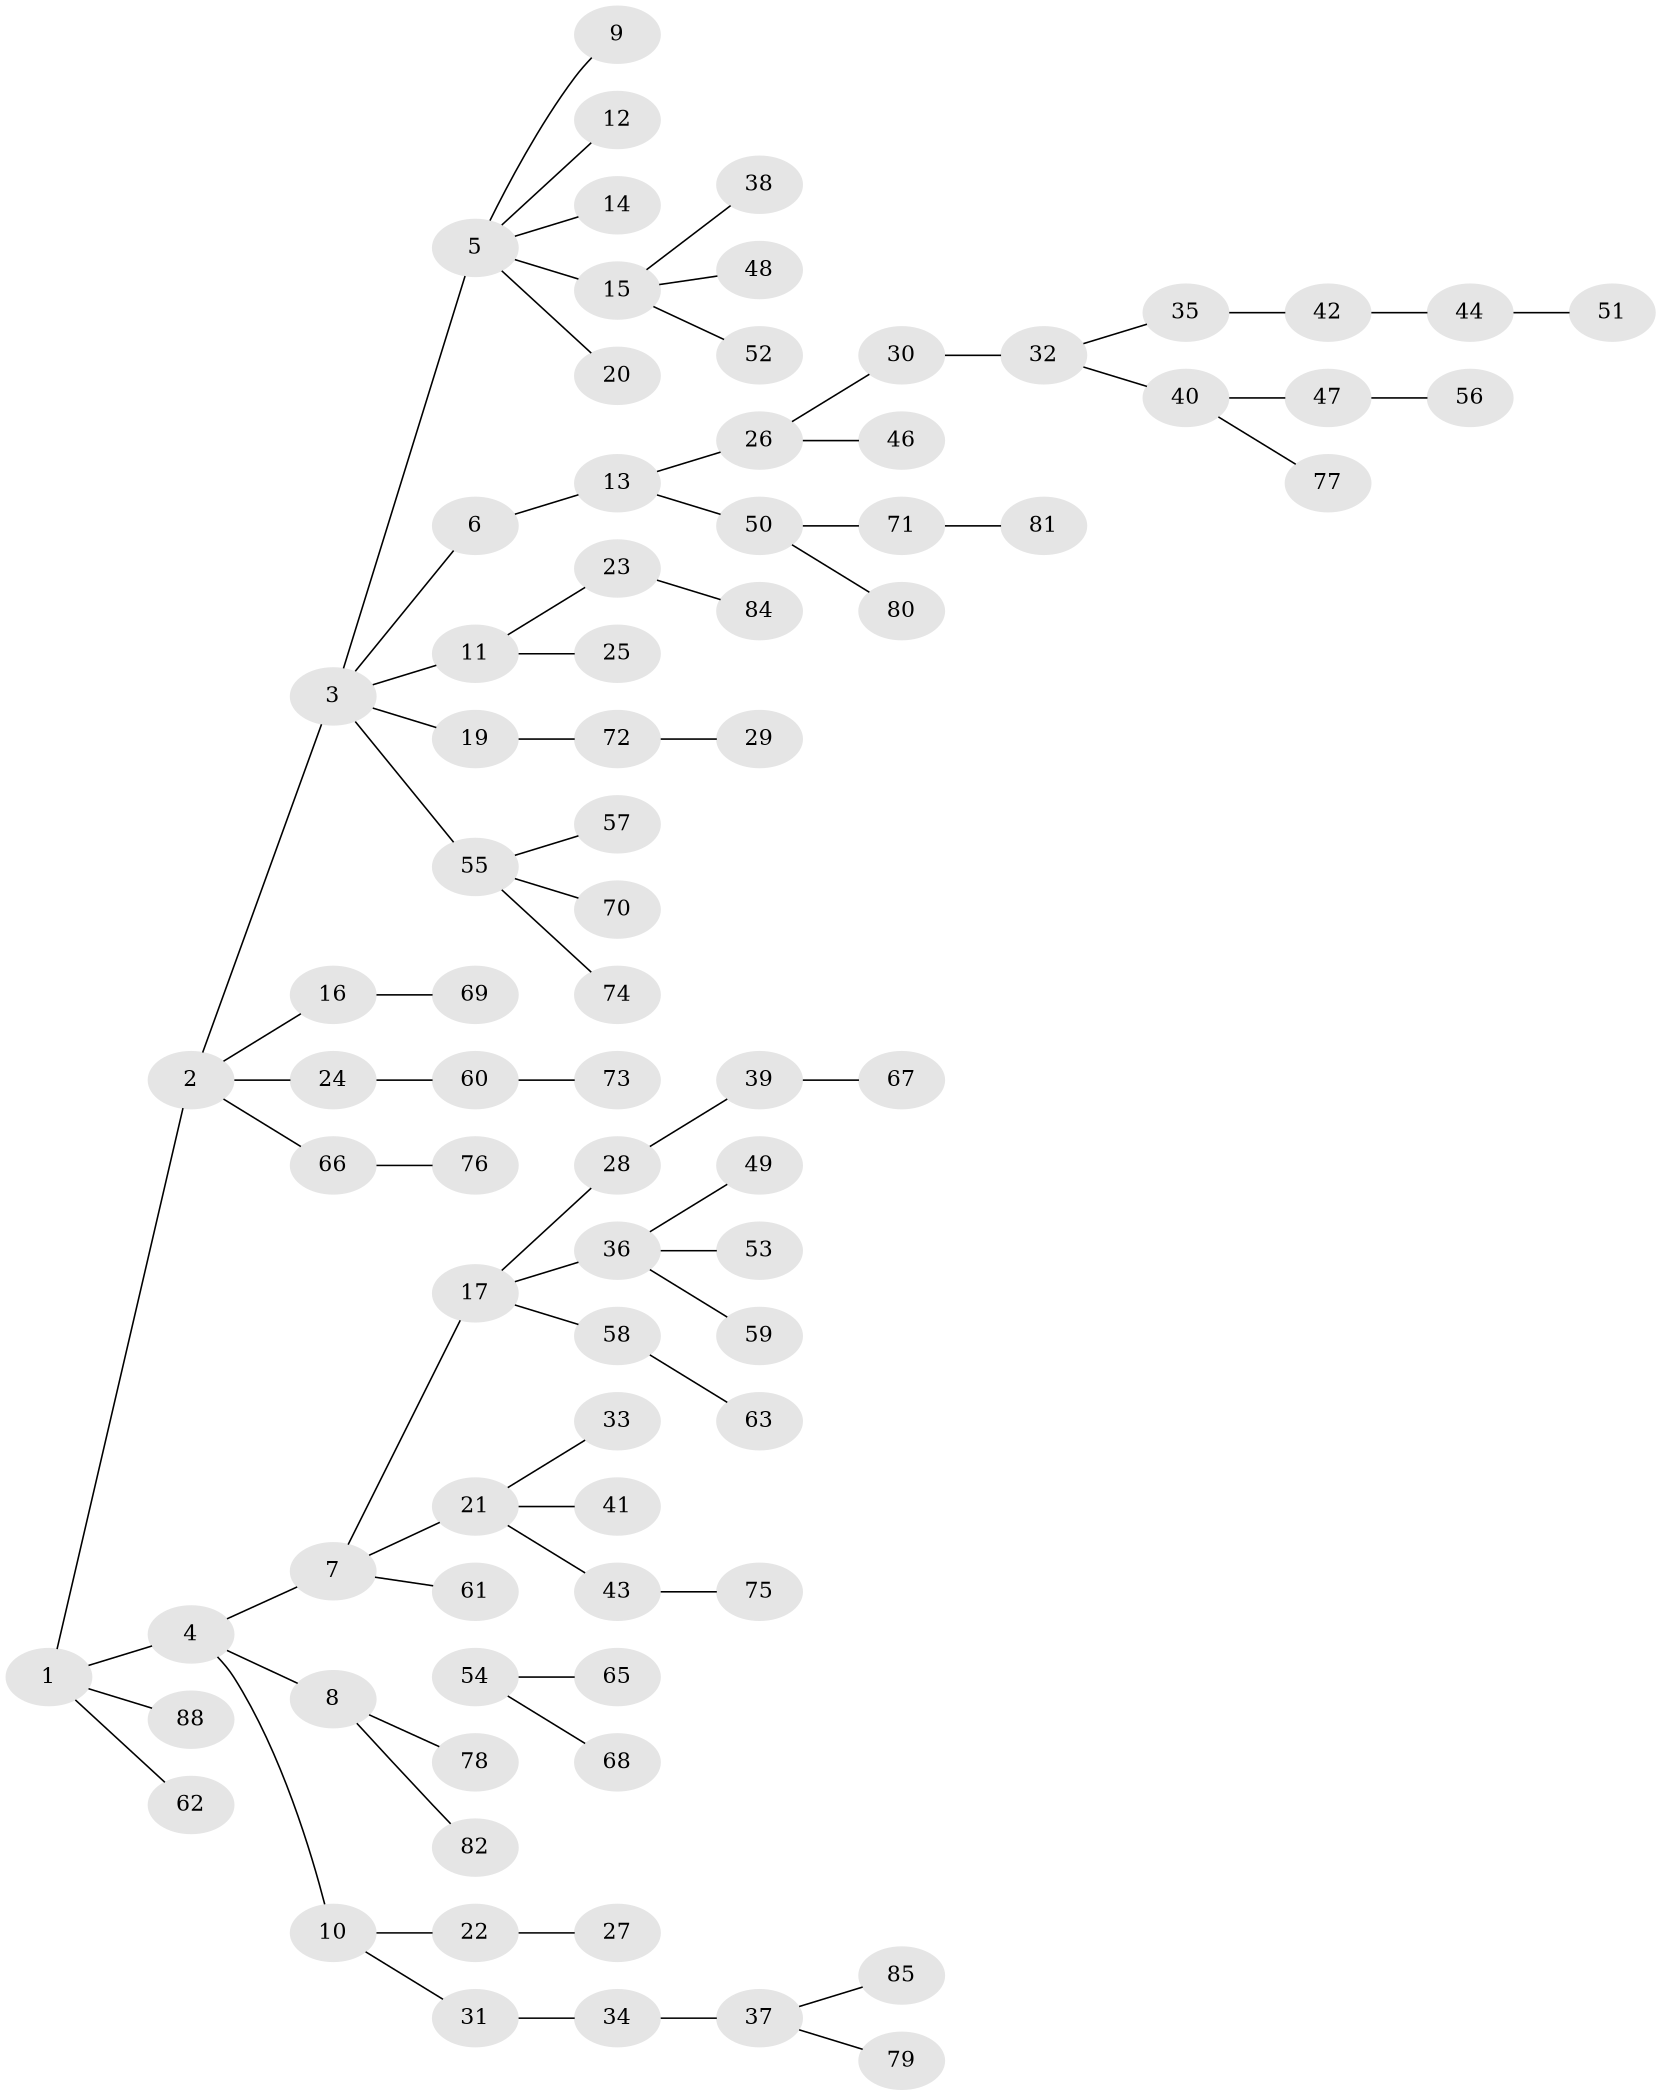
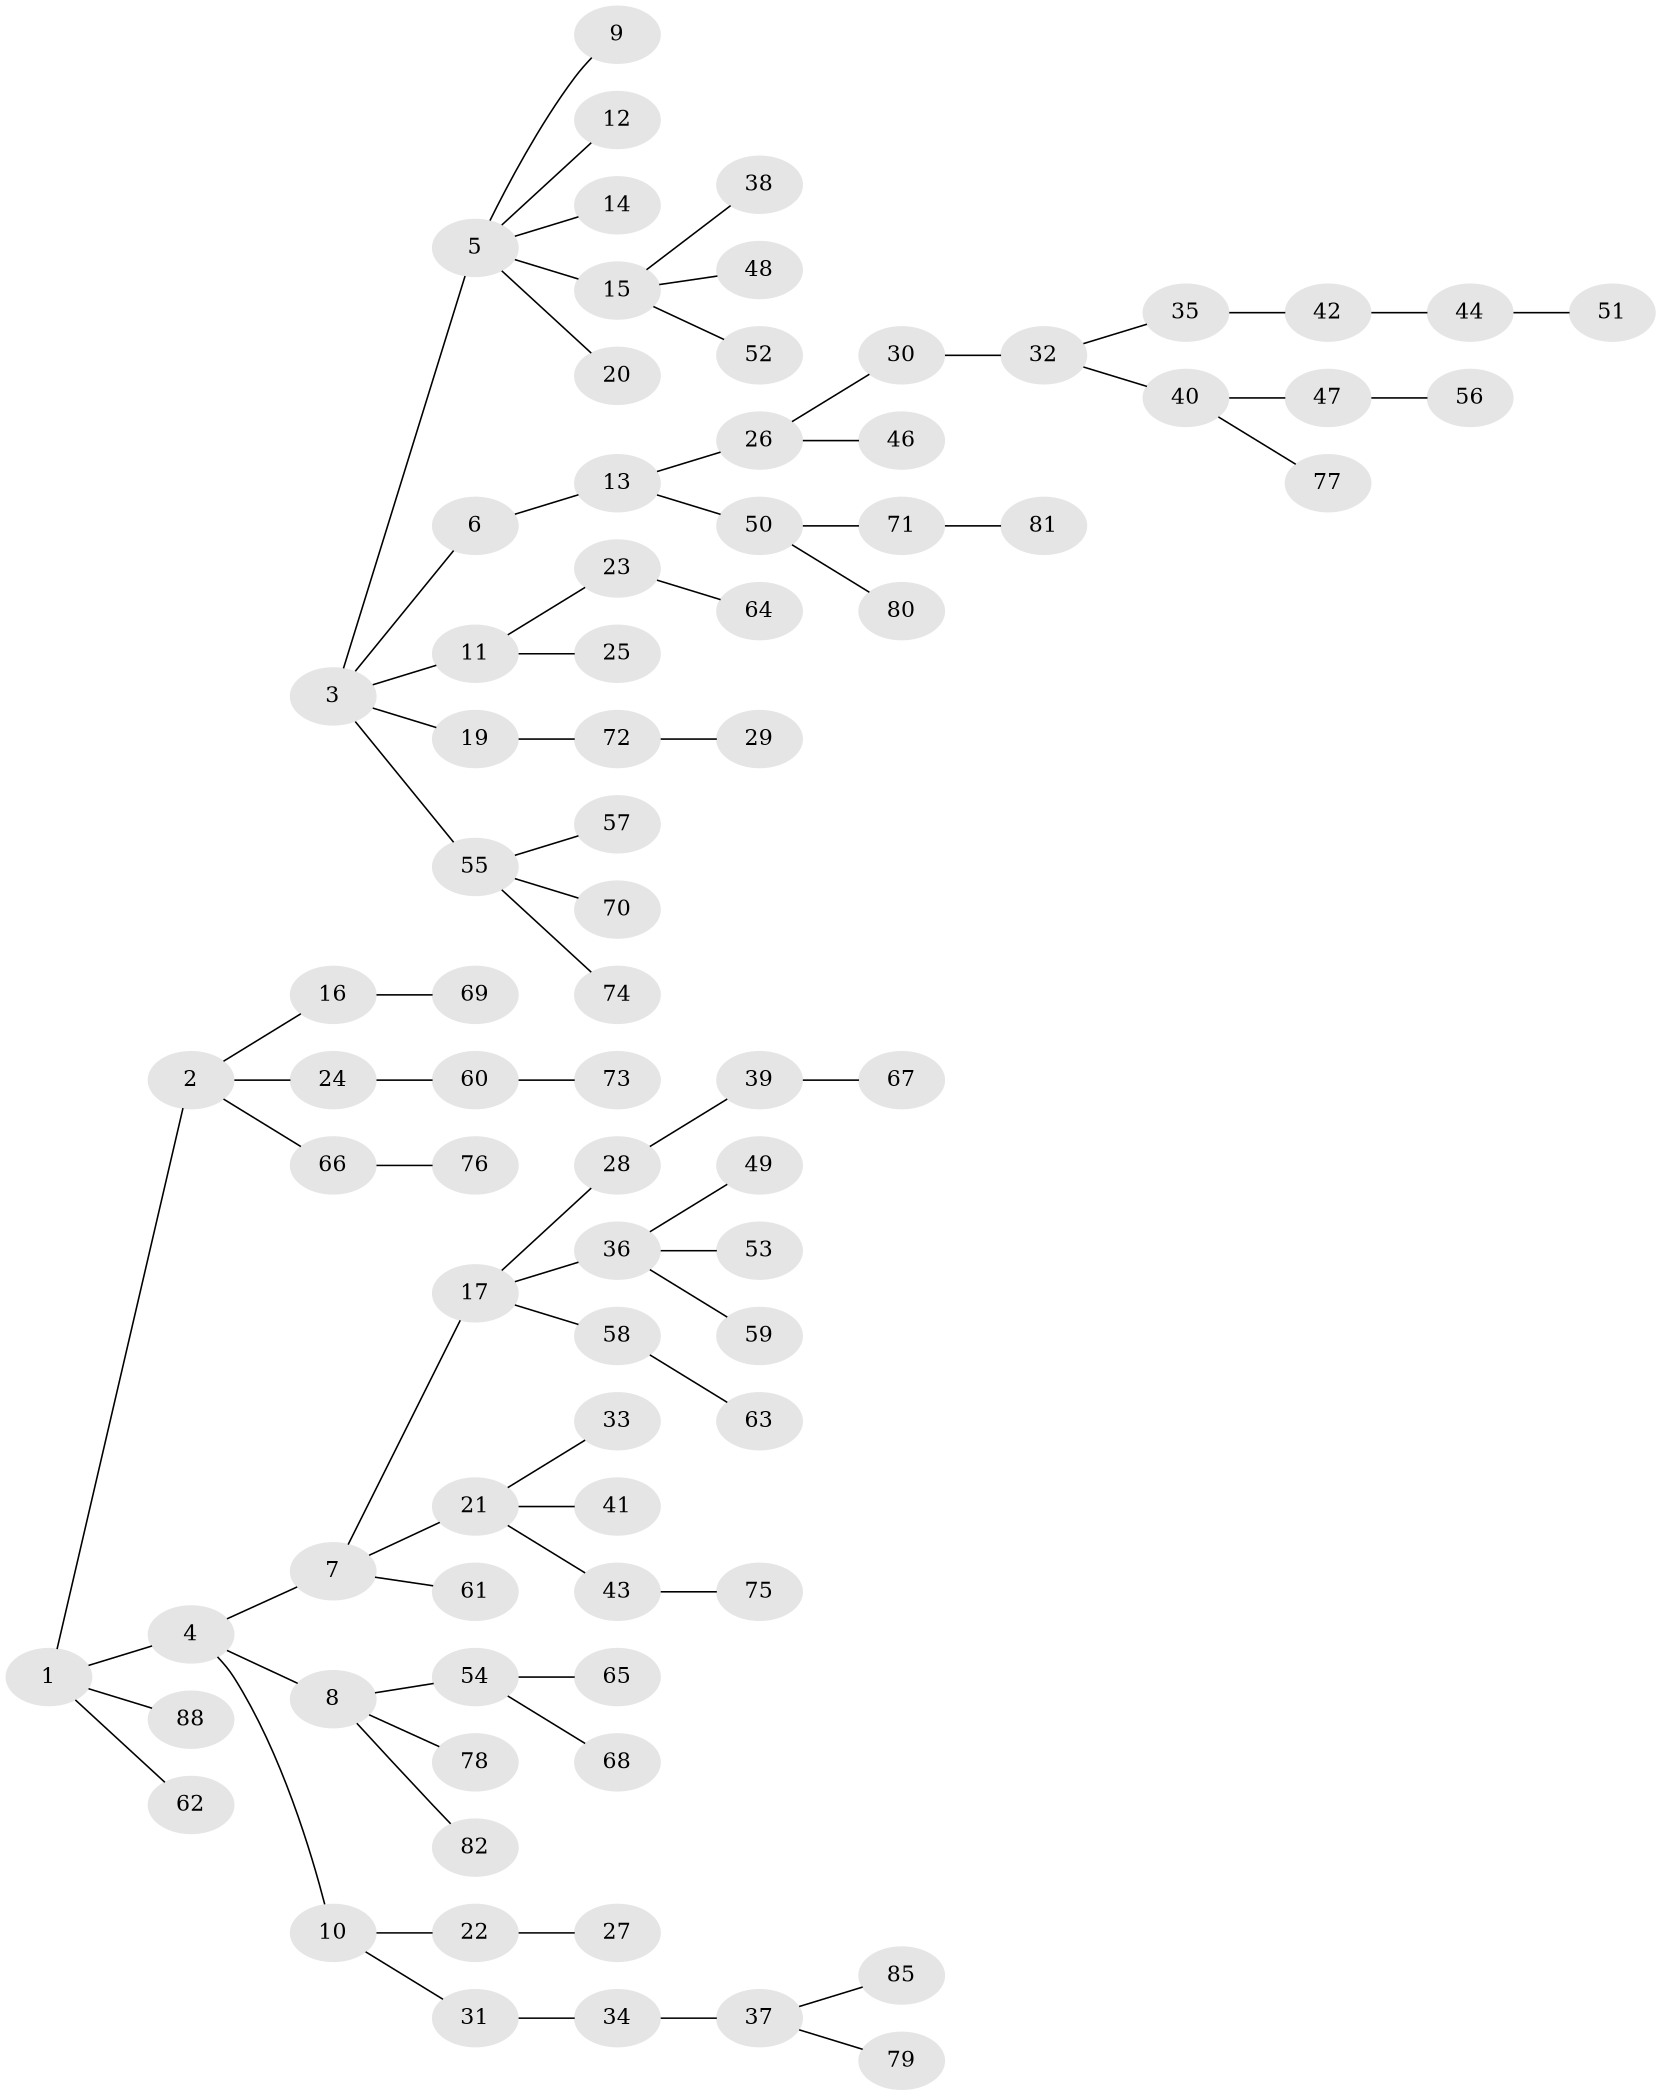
(760, 611) -> (760, 611)
(262, 888) -> none
none -> (404, 1688)
